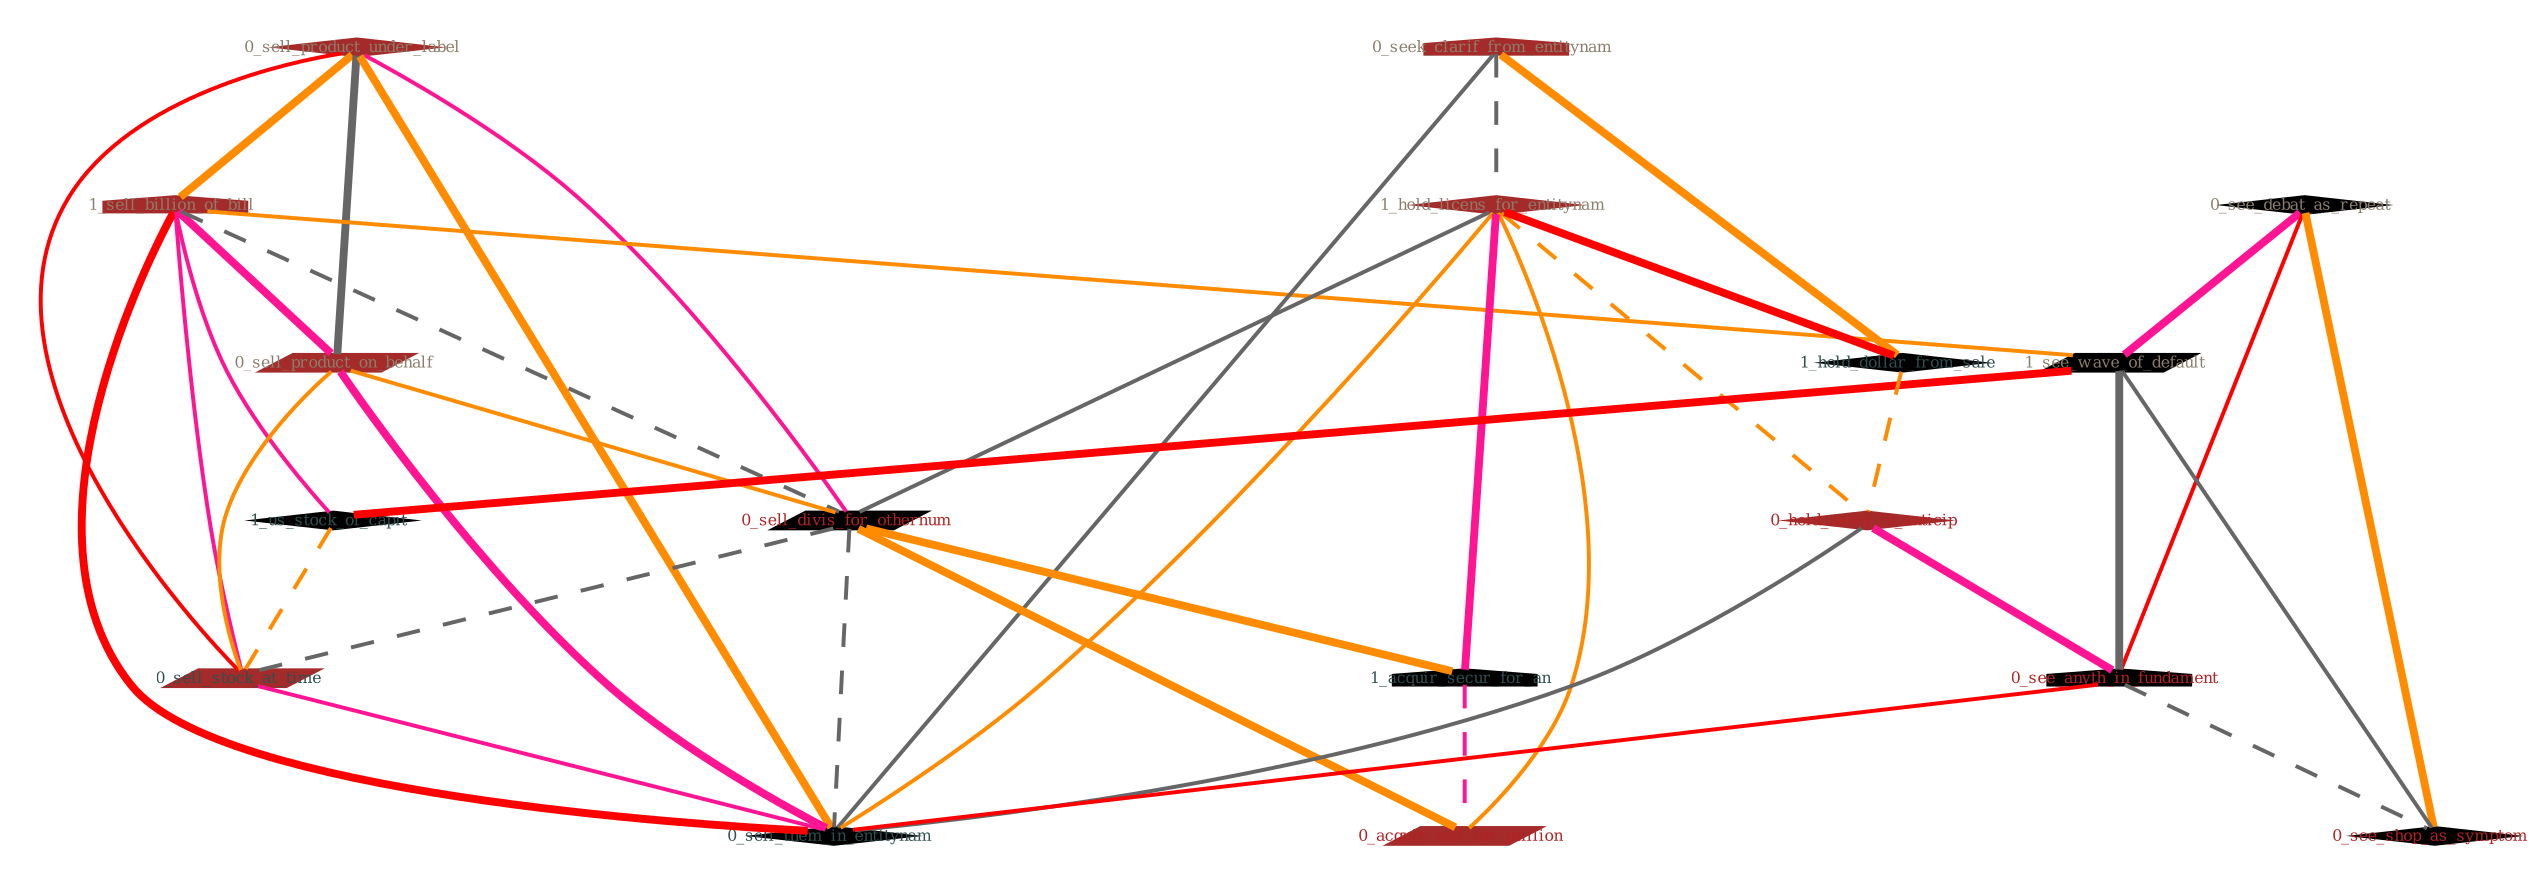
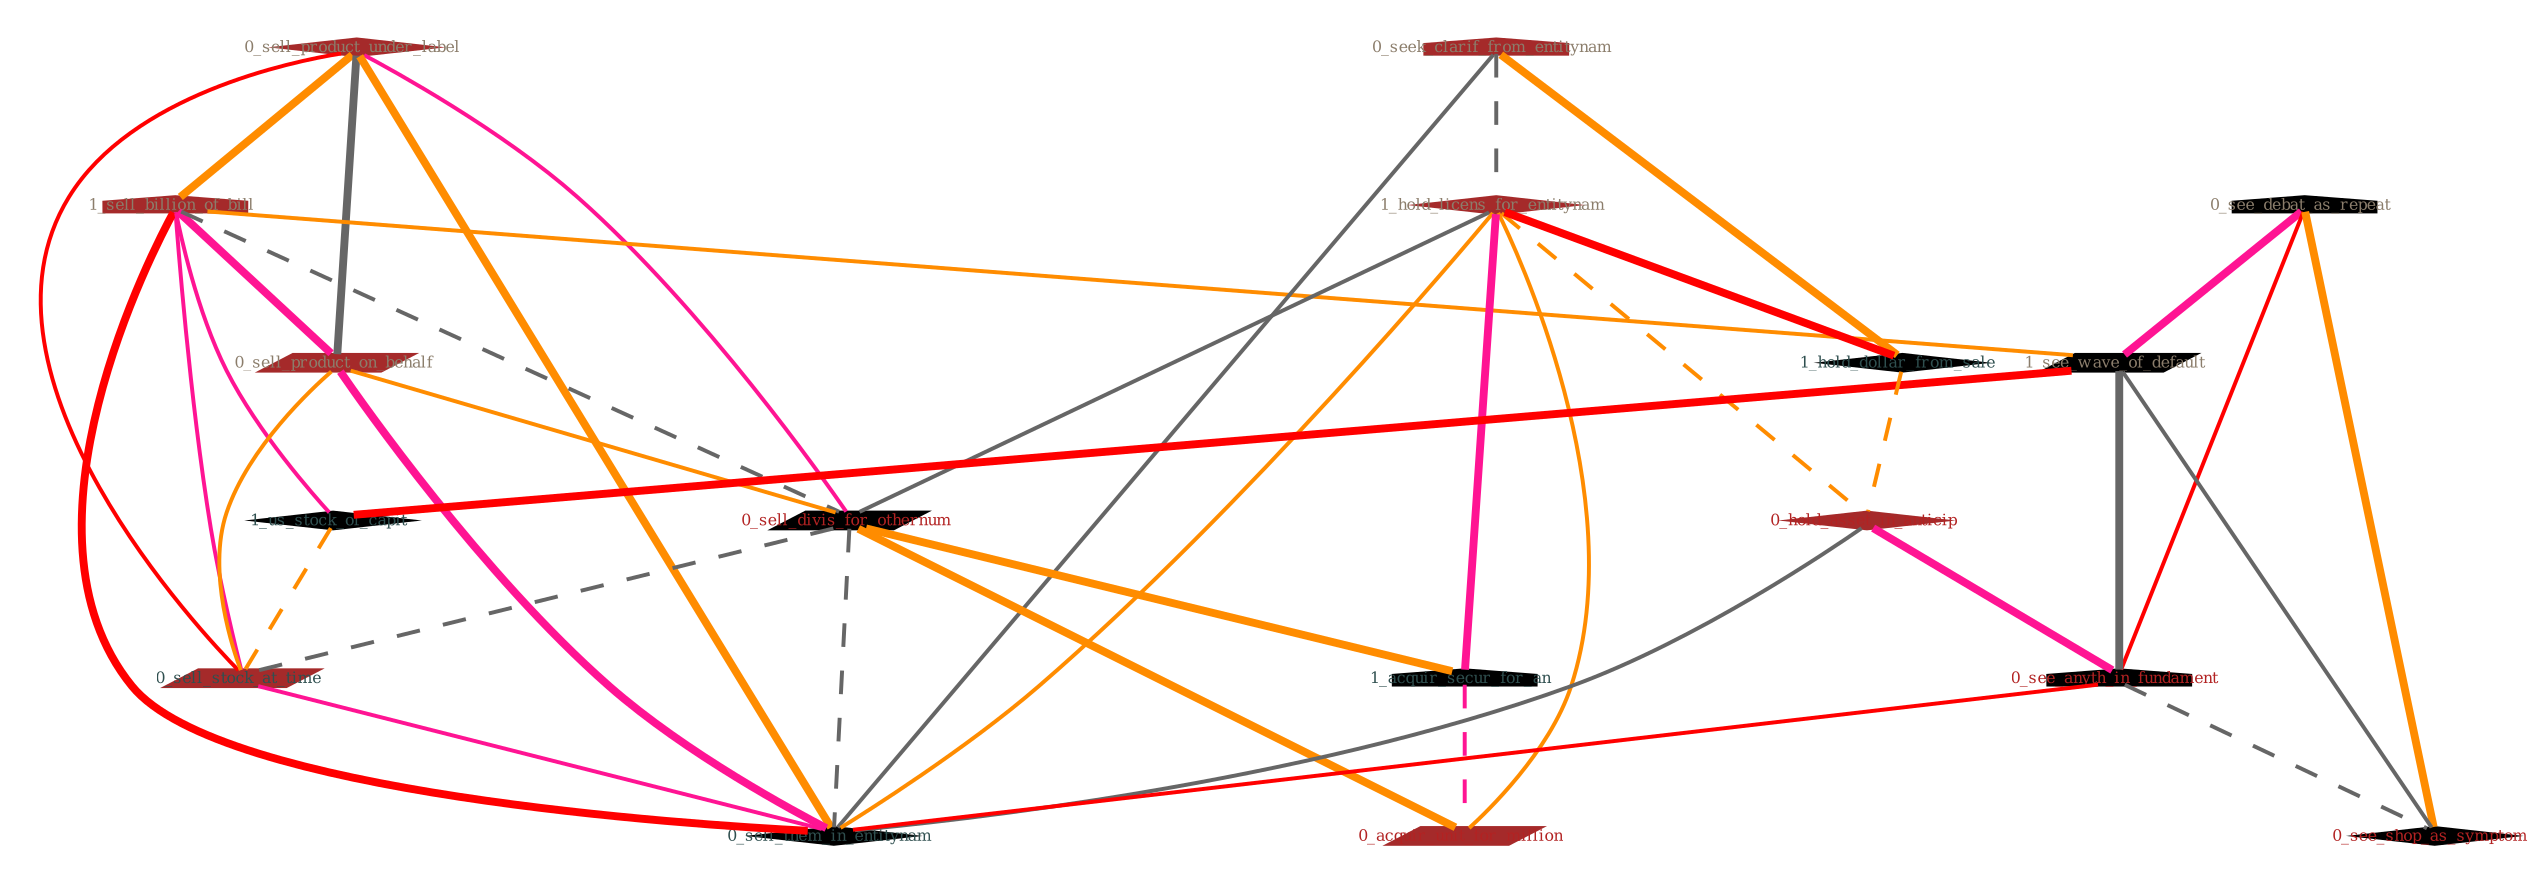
(2305, 205) -> (2305, 205)
